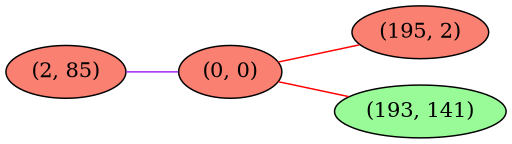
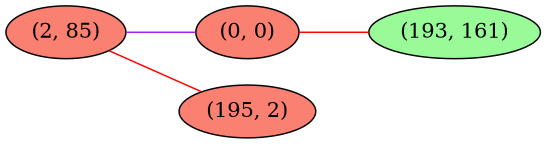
(319, 53) -> (155, 71)
(420, 111) -> (455, 32)
